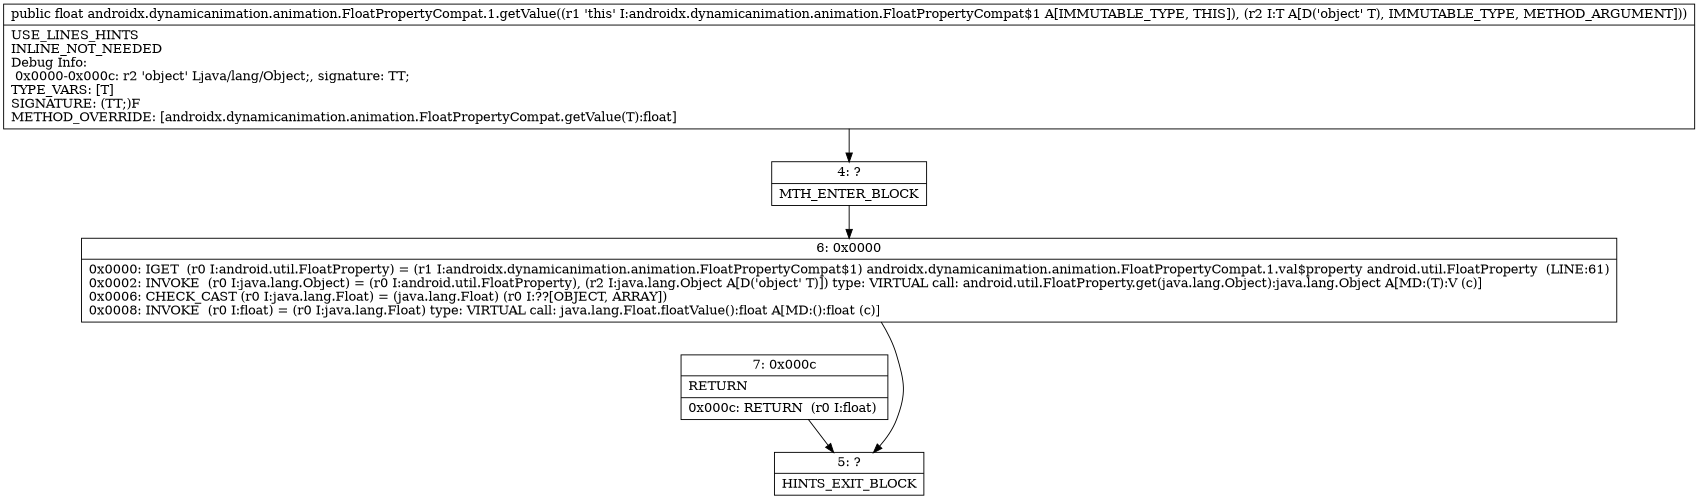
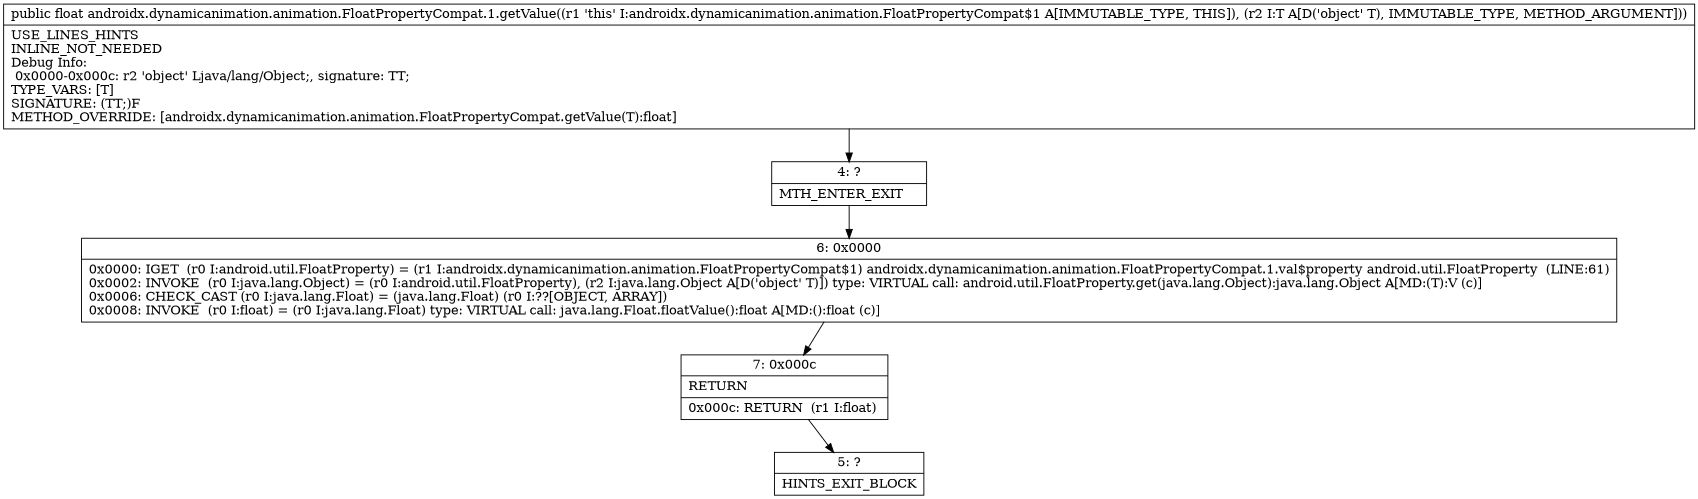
(849, 194) -> (841, 194)
(903, 385) -> (816, 335)
(784, 408) -> (784, 408)
